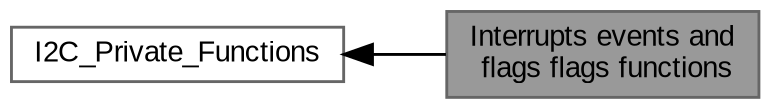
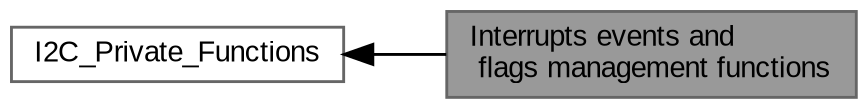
(603, 54) -> (652, 54)
